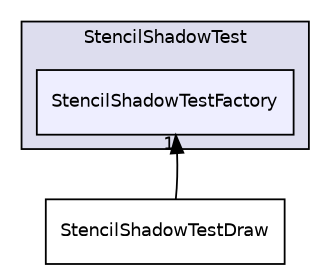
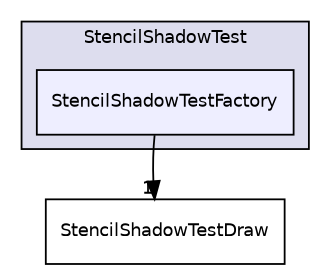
(177, 176) -> (153, 160)
